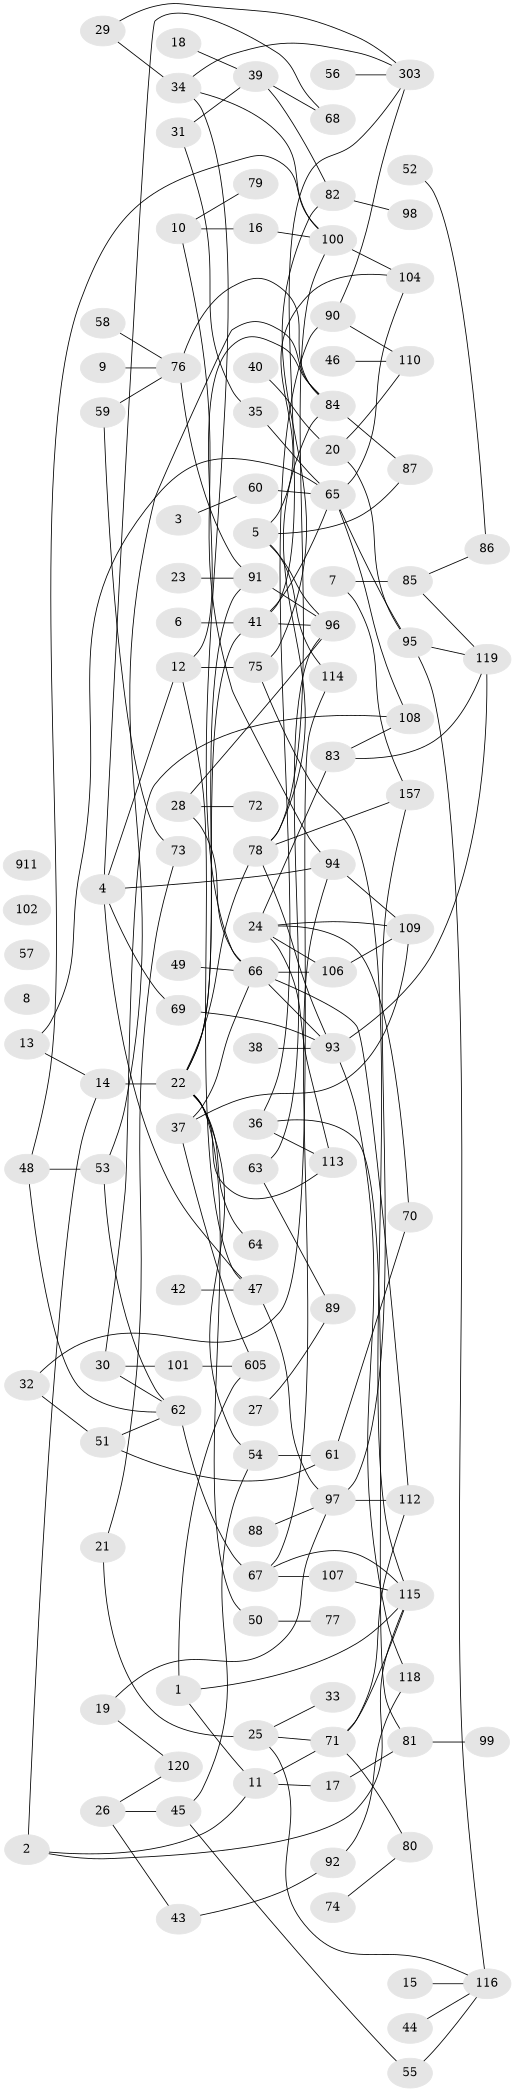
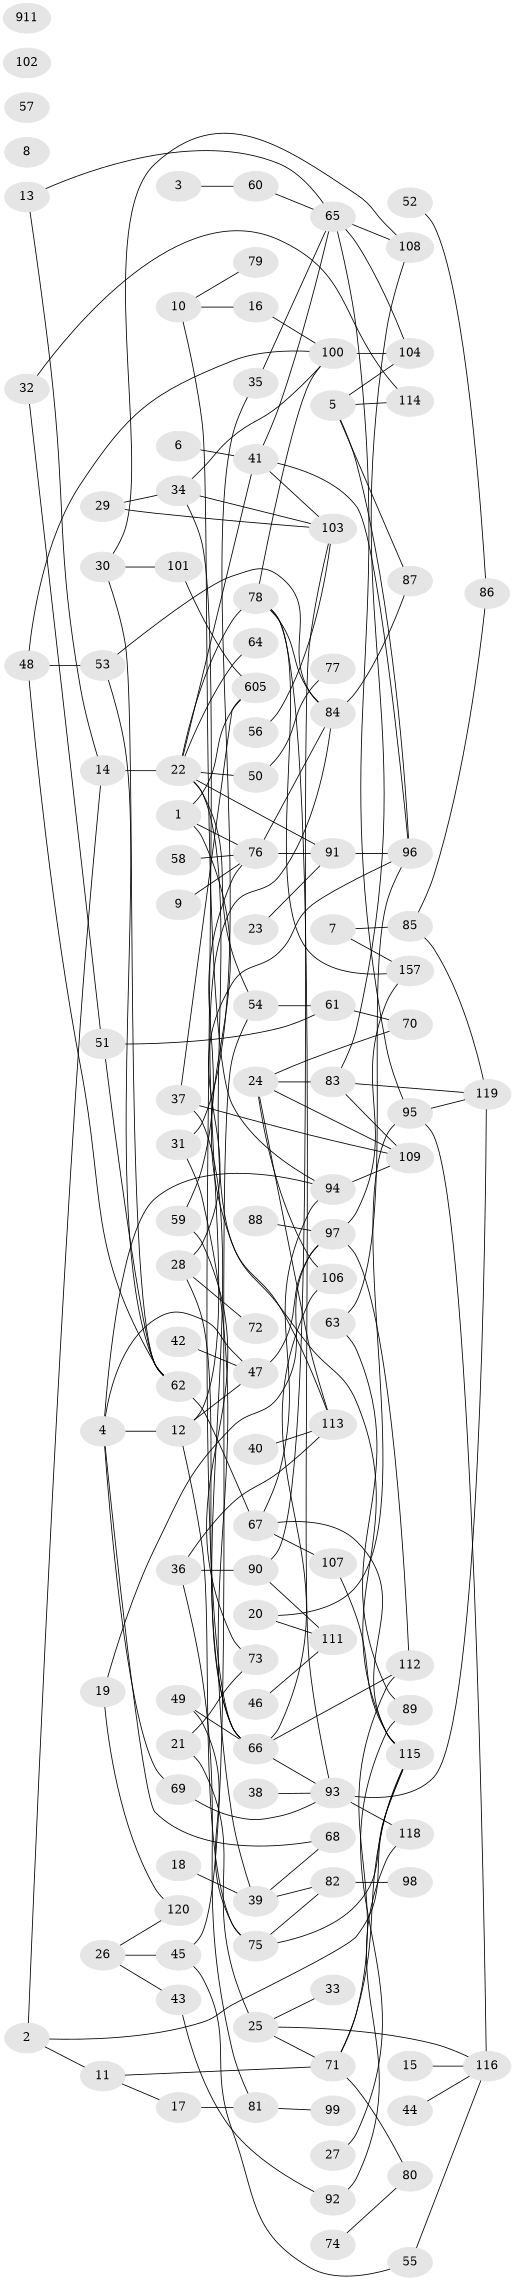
(410, 75) -> (333, 529)
(410, 361) -> (333, 1640)
(294, 409) -> (301, 1435)
(370, 951) -> (370, 1119)
(209, 1729) -> (217, 834)
none -> (217, 1823)
